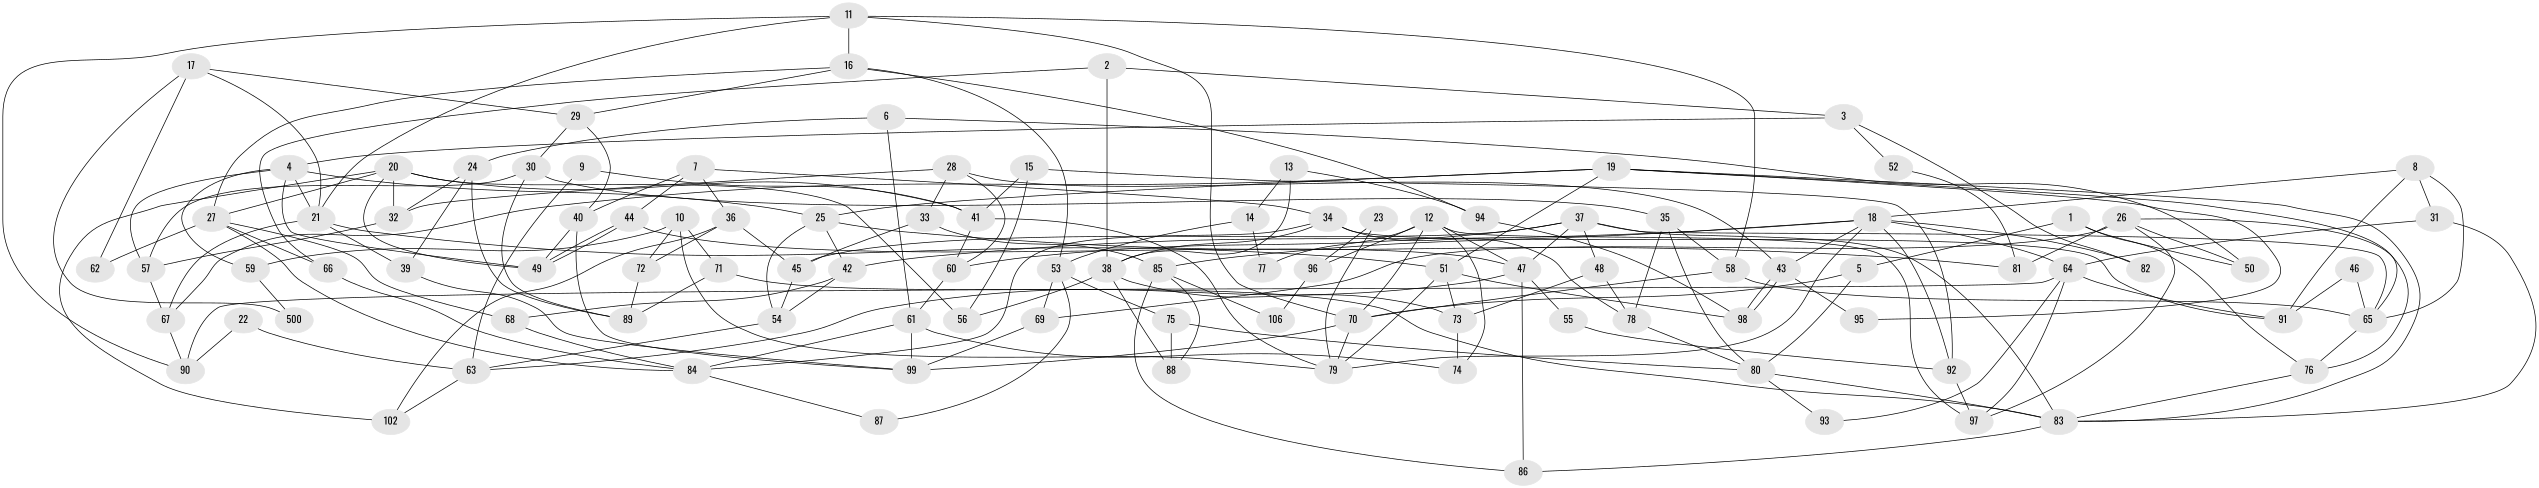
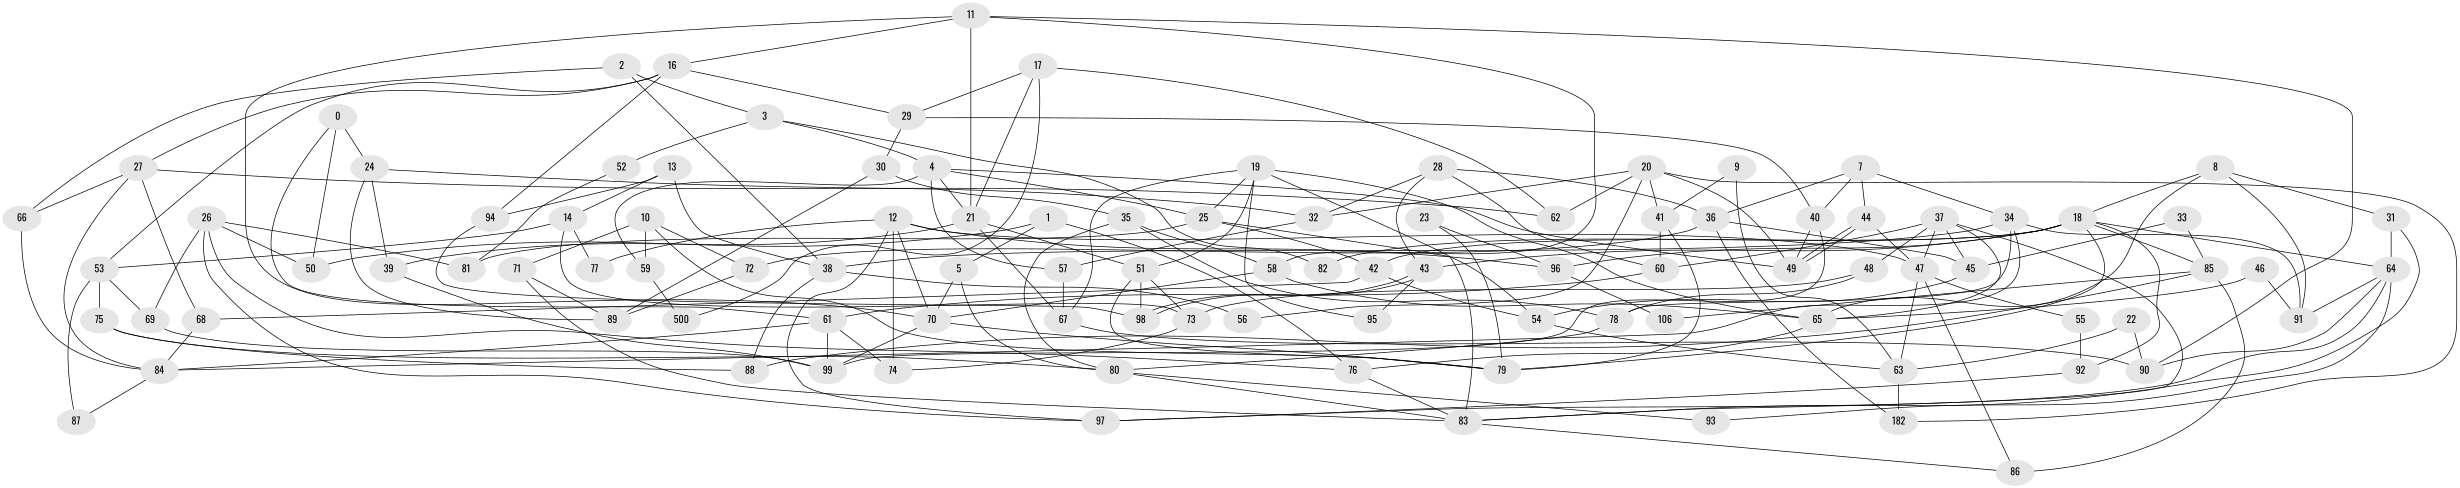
(886, 117) -> (338, 117)
(1029, 168) -> none
(348, 185) -> none
(310, 191) -> (1601, 193)
(938, 193) -> (1584, 184)
none -> (1818, 248)
(1363, 297) -> (846, 307)
(391, 422) -> (1899, 422)
